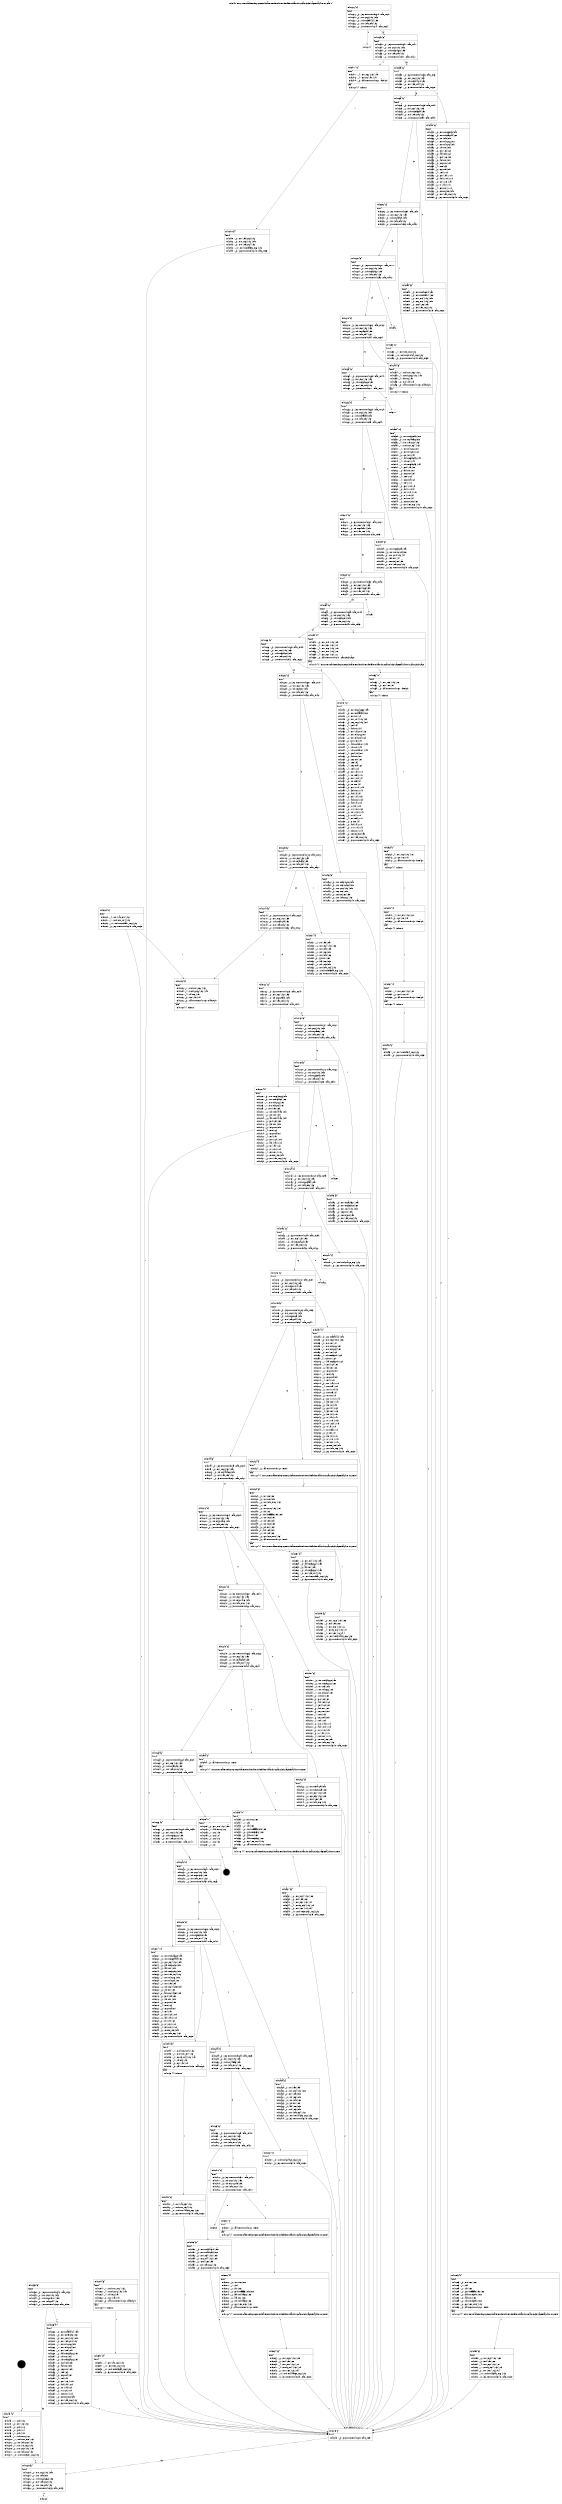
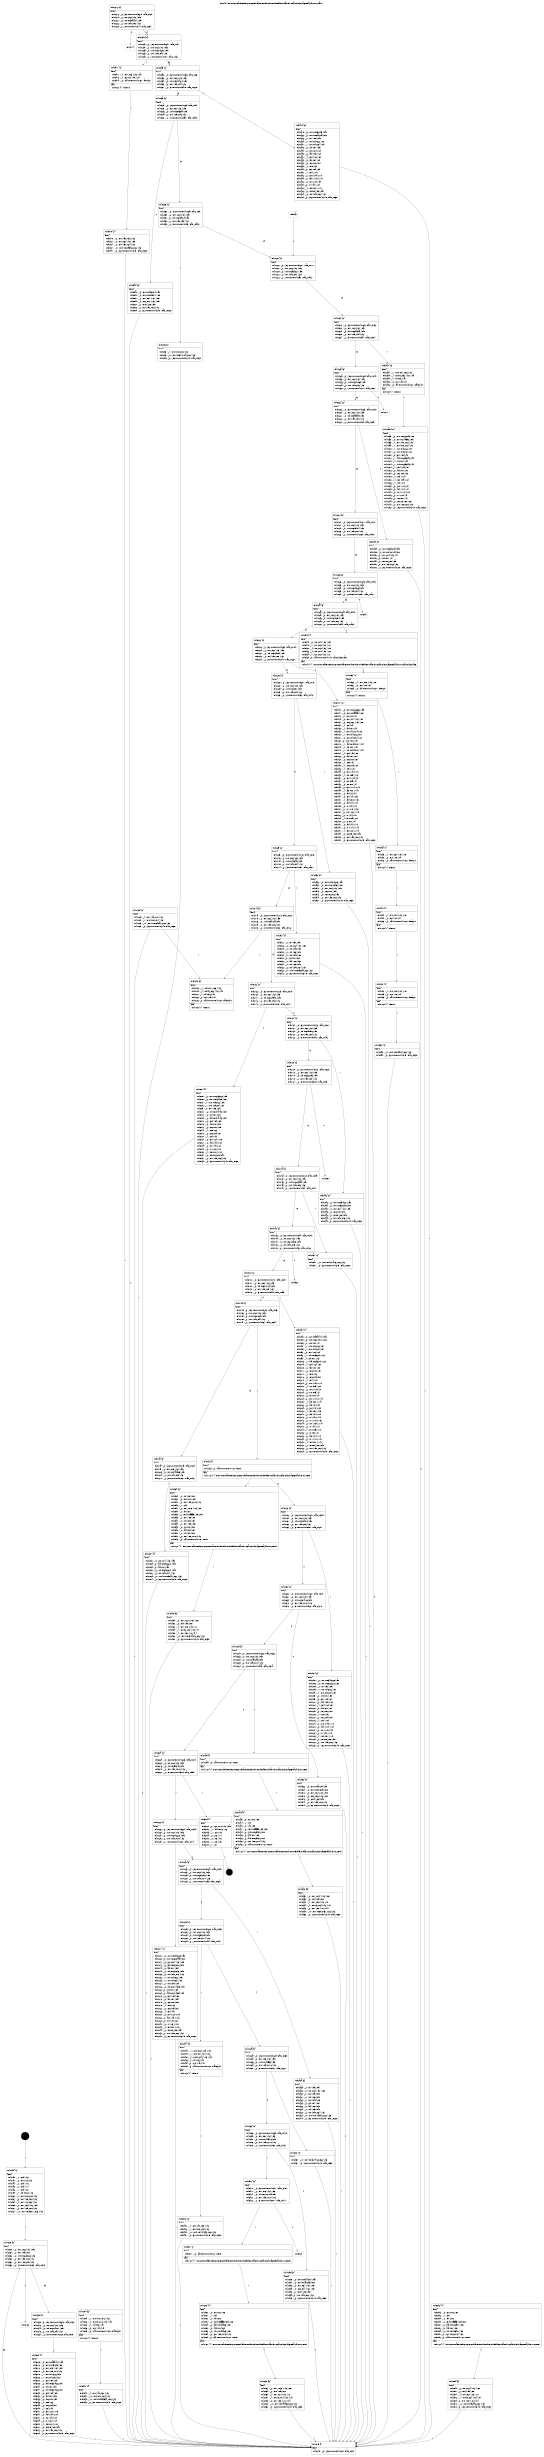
(384, 303) -> (293, 236)
(223, 1493) -> (283, 1491)
(42, 2385) -> (40, 2290)
